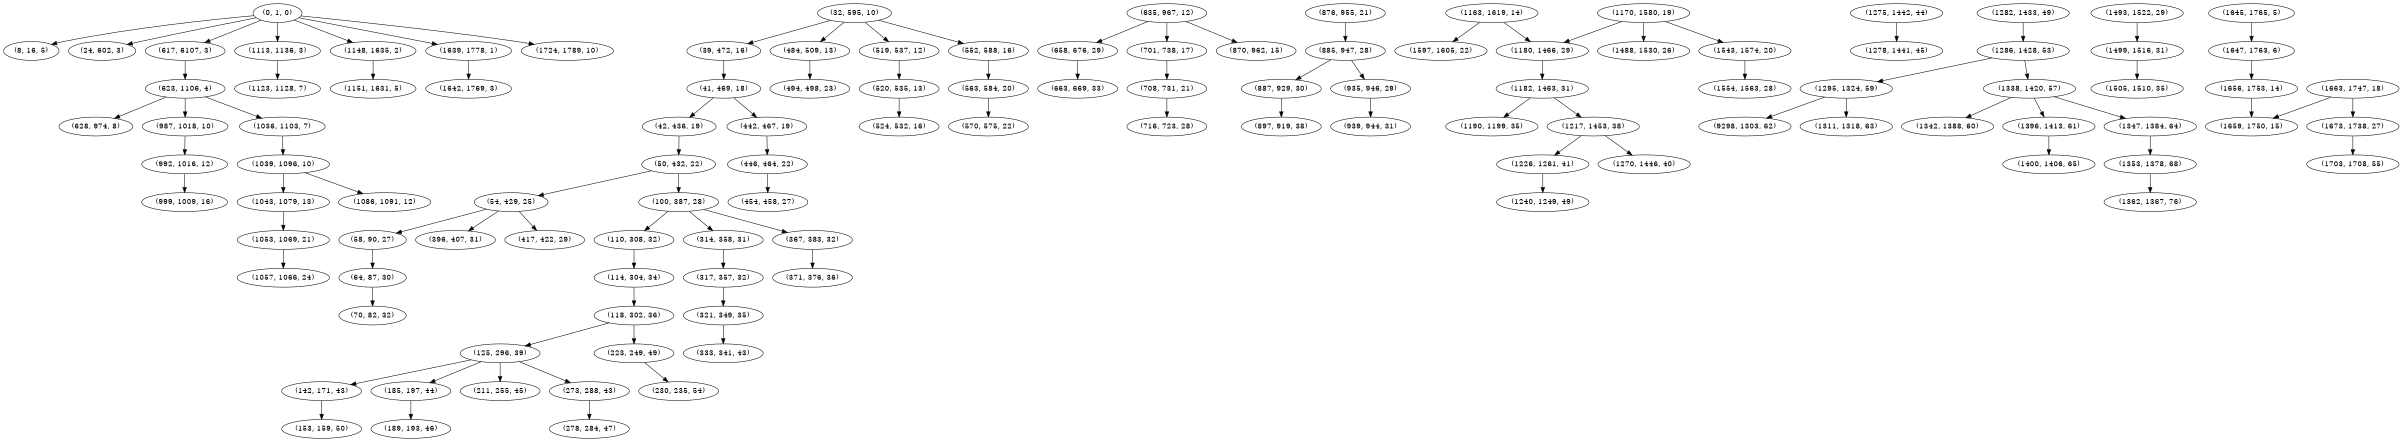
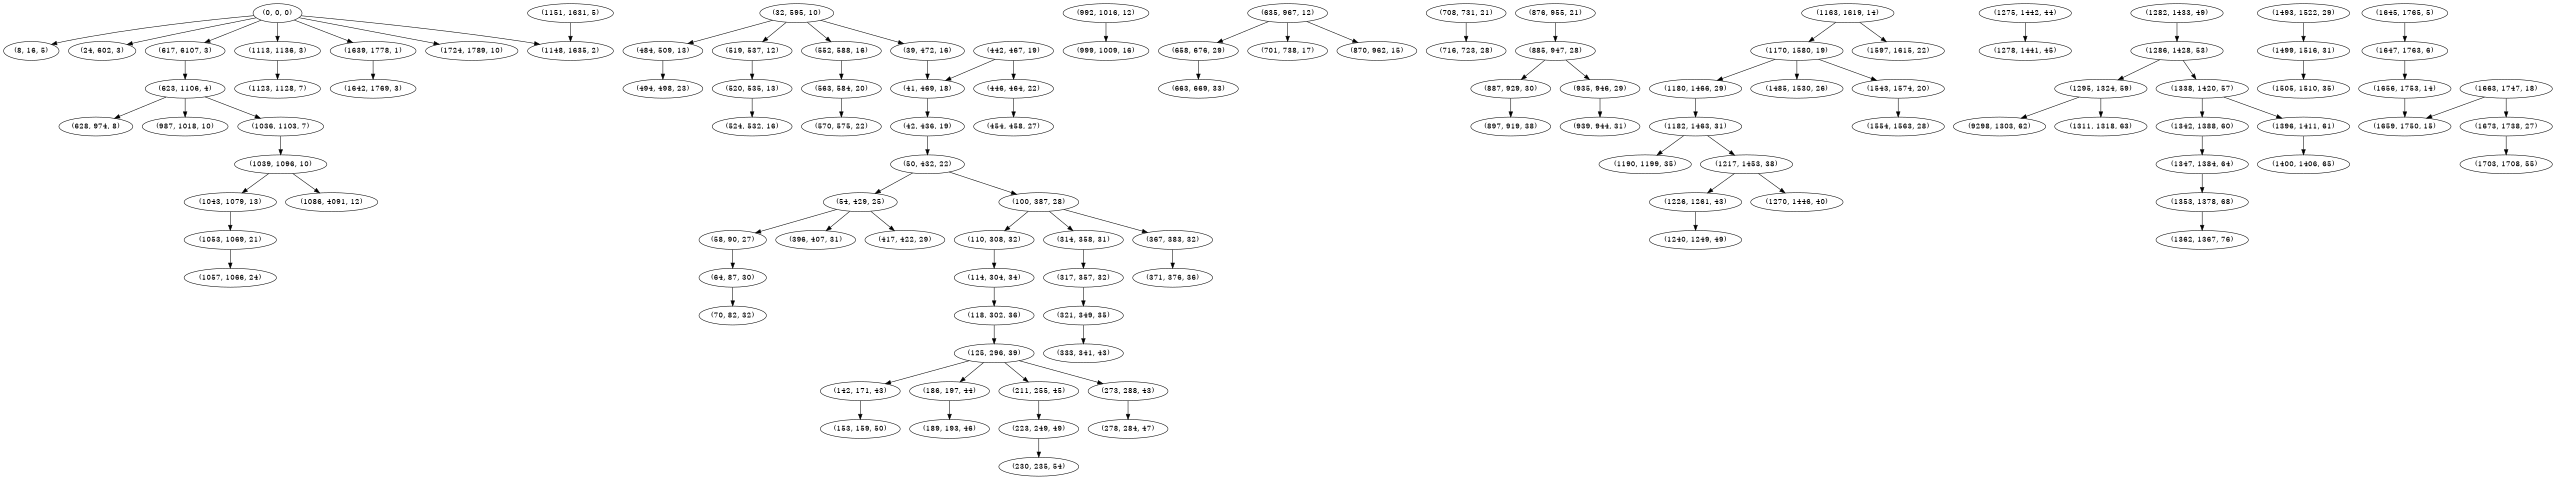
(278, 13) -> (278, 13)
(1515, 30) -> (1825, 30)
(1441, 51) -> (1898, 51)
(1644, 51) -> (1797, 89)
(373, 67) -> (570, 29)
(1167, 67) -> none
(743, 106) -> (973, 69)
(2087, 107) -> (2202, 143)
(2049, 127) -> (2303, 127)
(185, 143) -> none
(1543, 164) -> (1696, 202)
(385, 202) -> (332, 202)
(634, 332) -> (1039, 407)
(411, 391) -> (950, 391)
